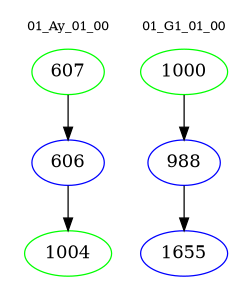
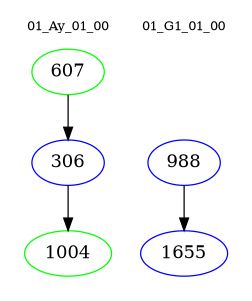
(184, 72) -> none
(68, 163) -> (68, 163)
